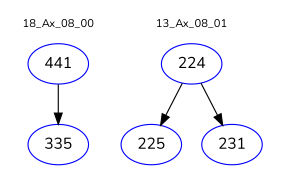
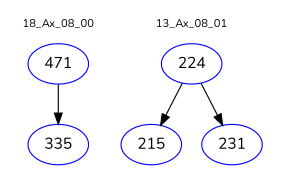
(58, 64) -> (58, 64)
(151, 145) -> (151, 145)
